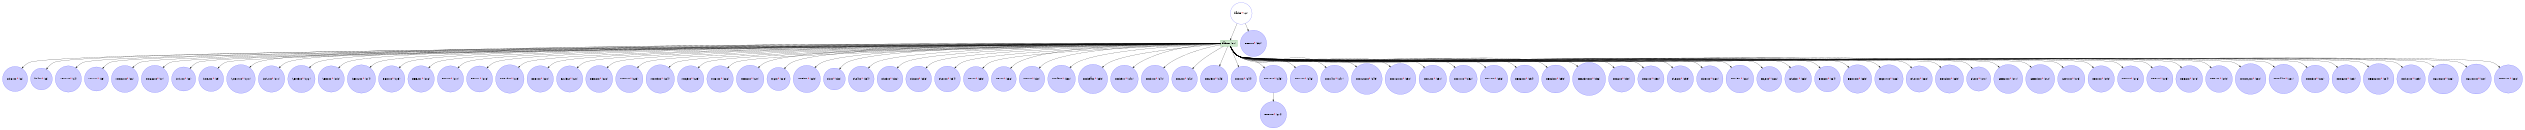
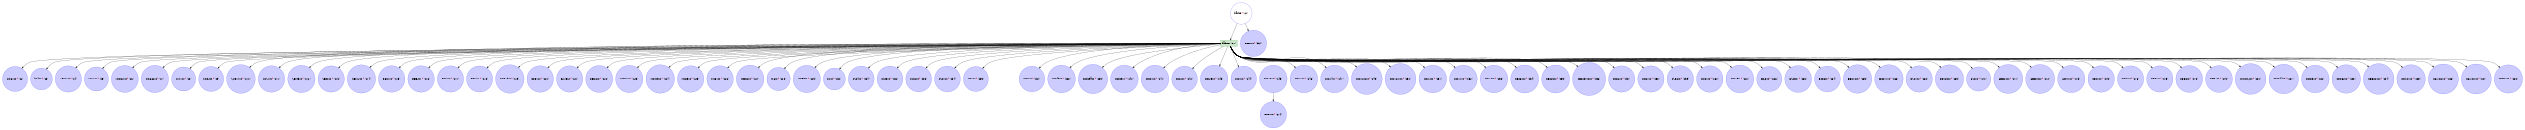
(1245, 59) -> none
(1004, 79) -> none
